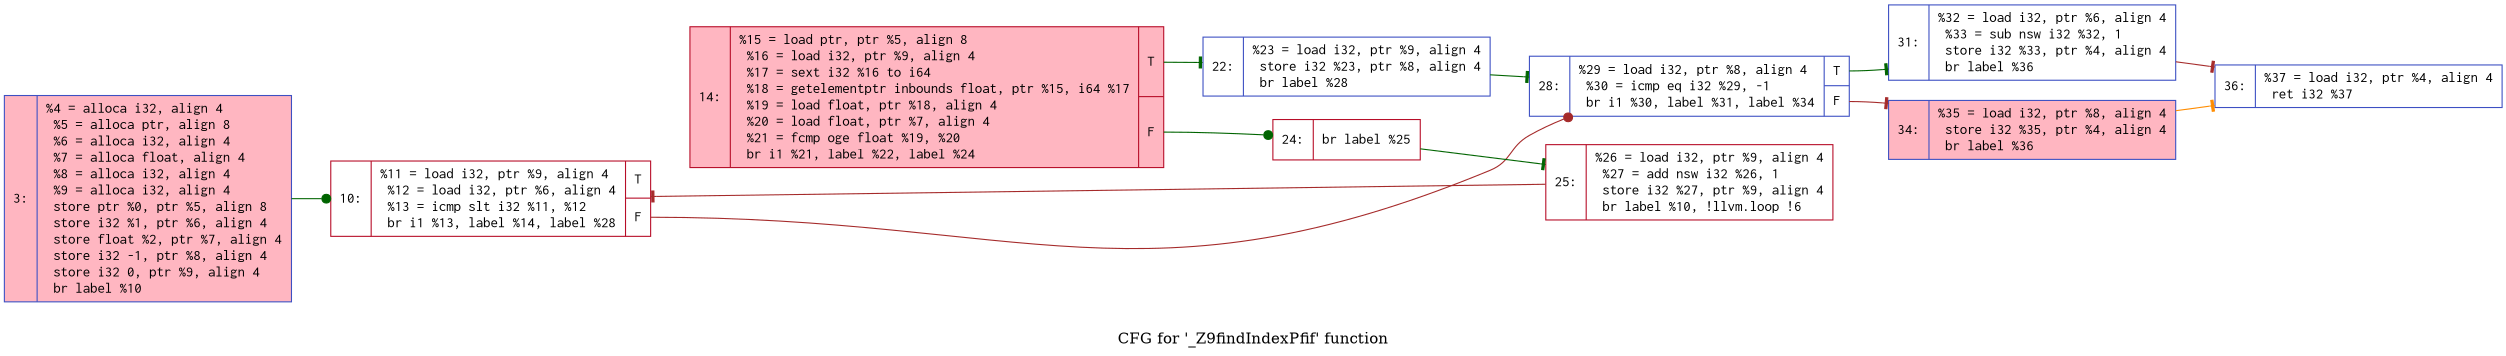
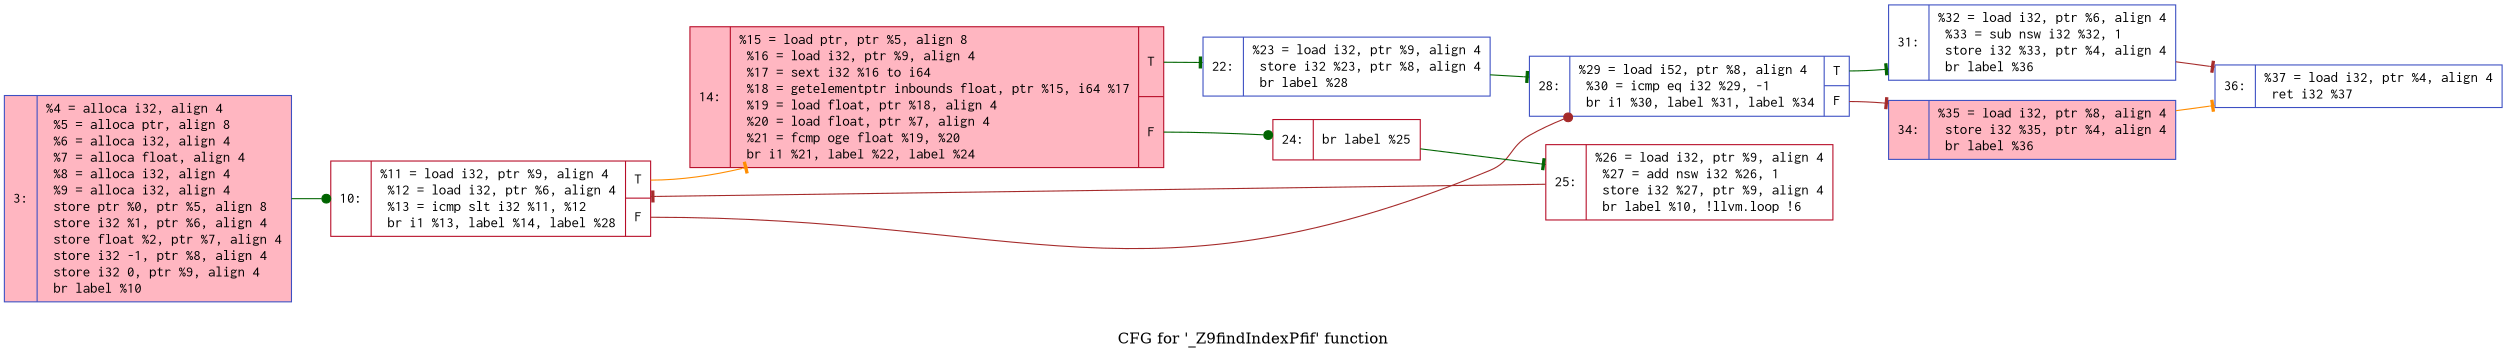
(1693, 69) -> (1693, 69)
none -> (697, 177)
